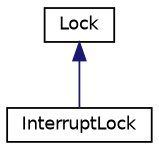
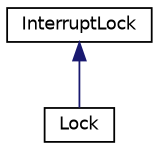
(79, 84) -> (79, 84)
